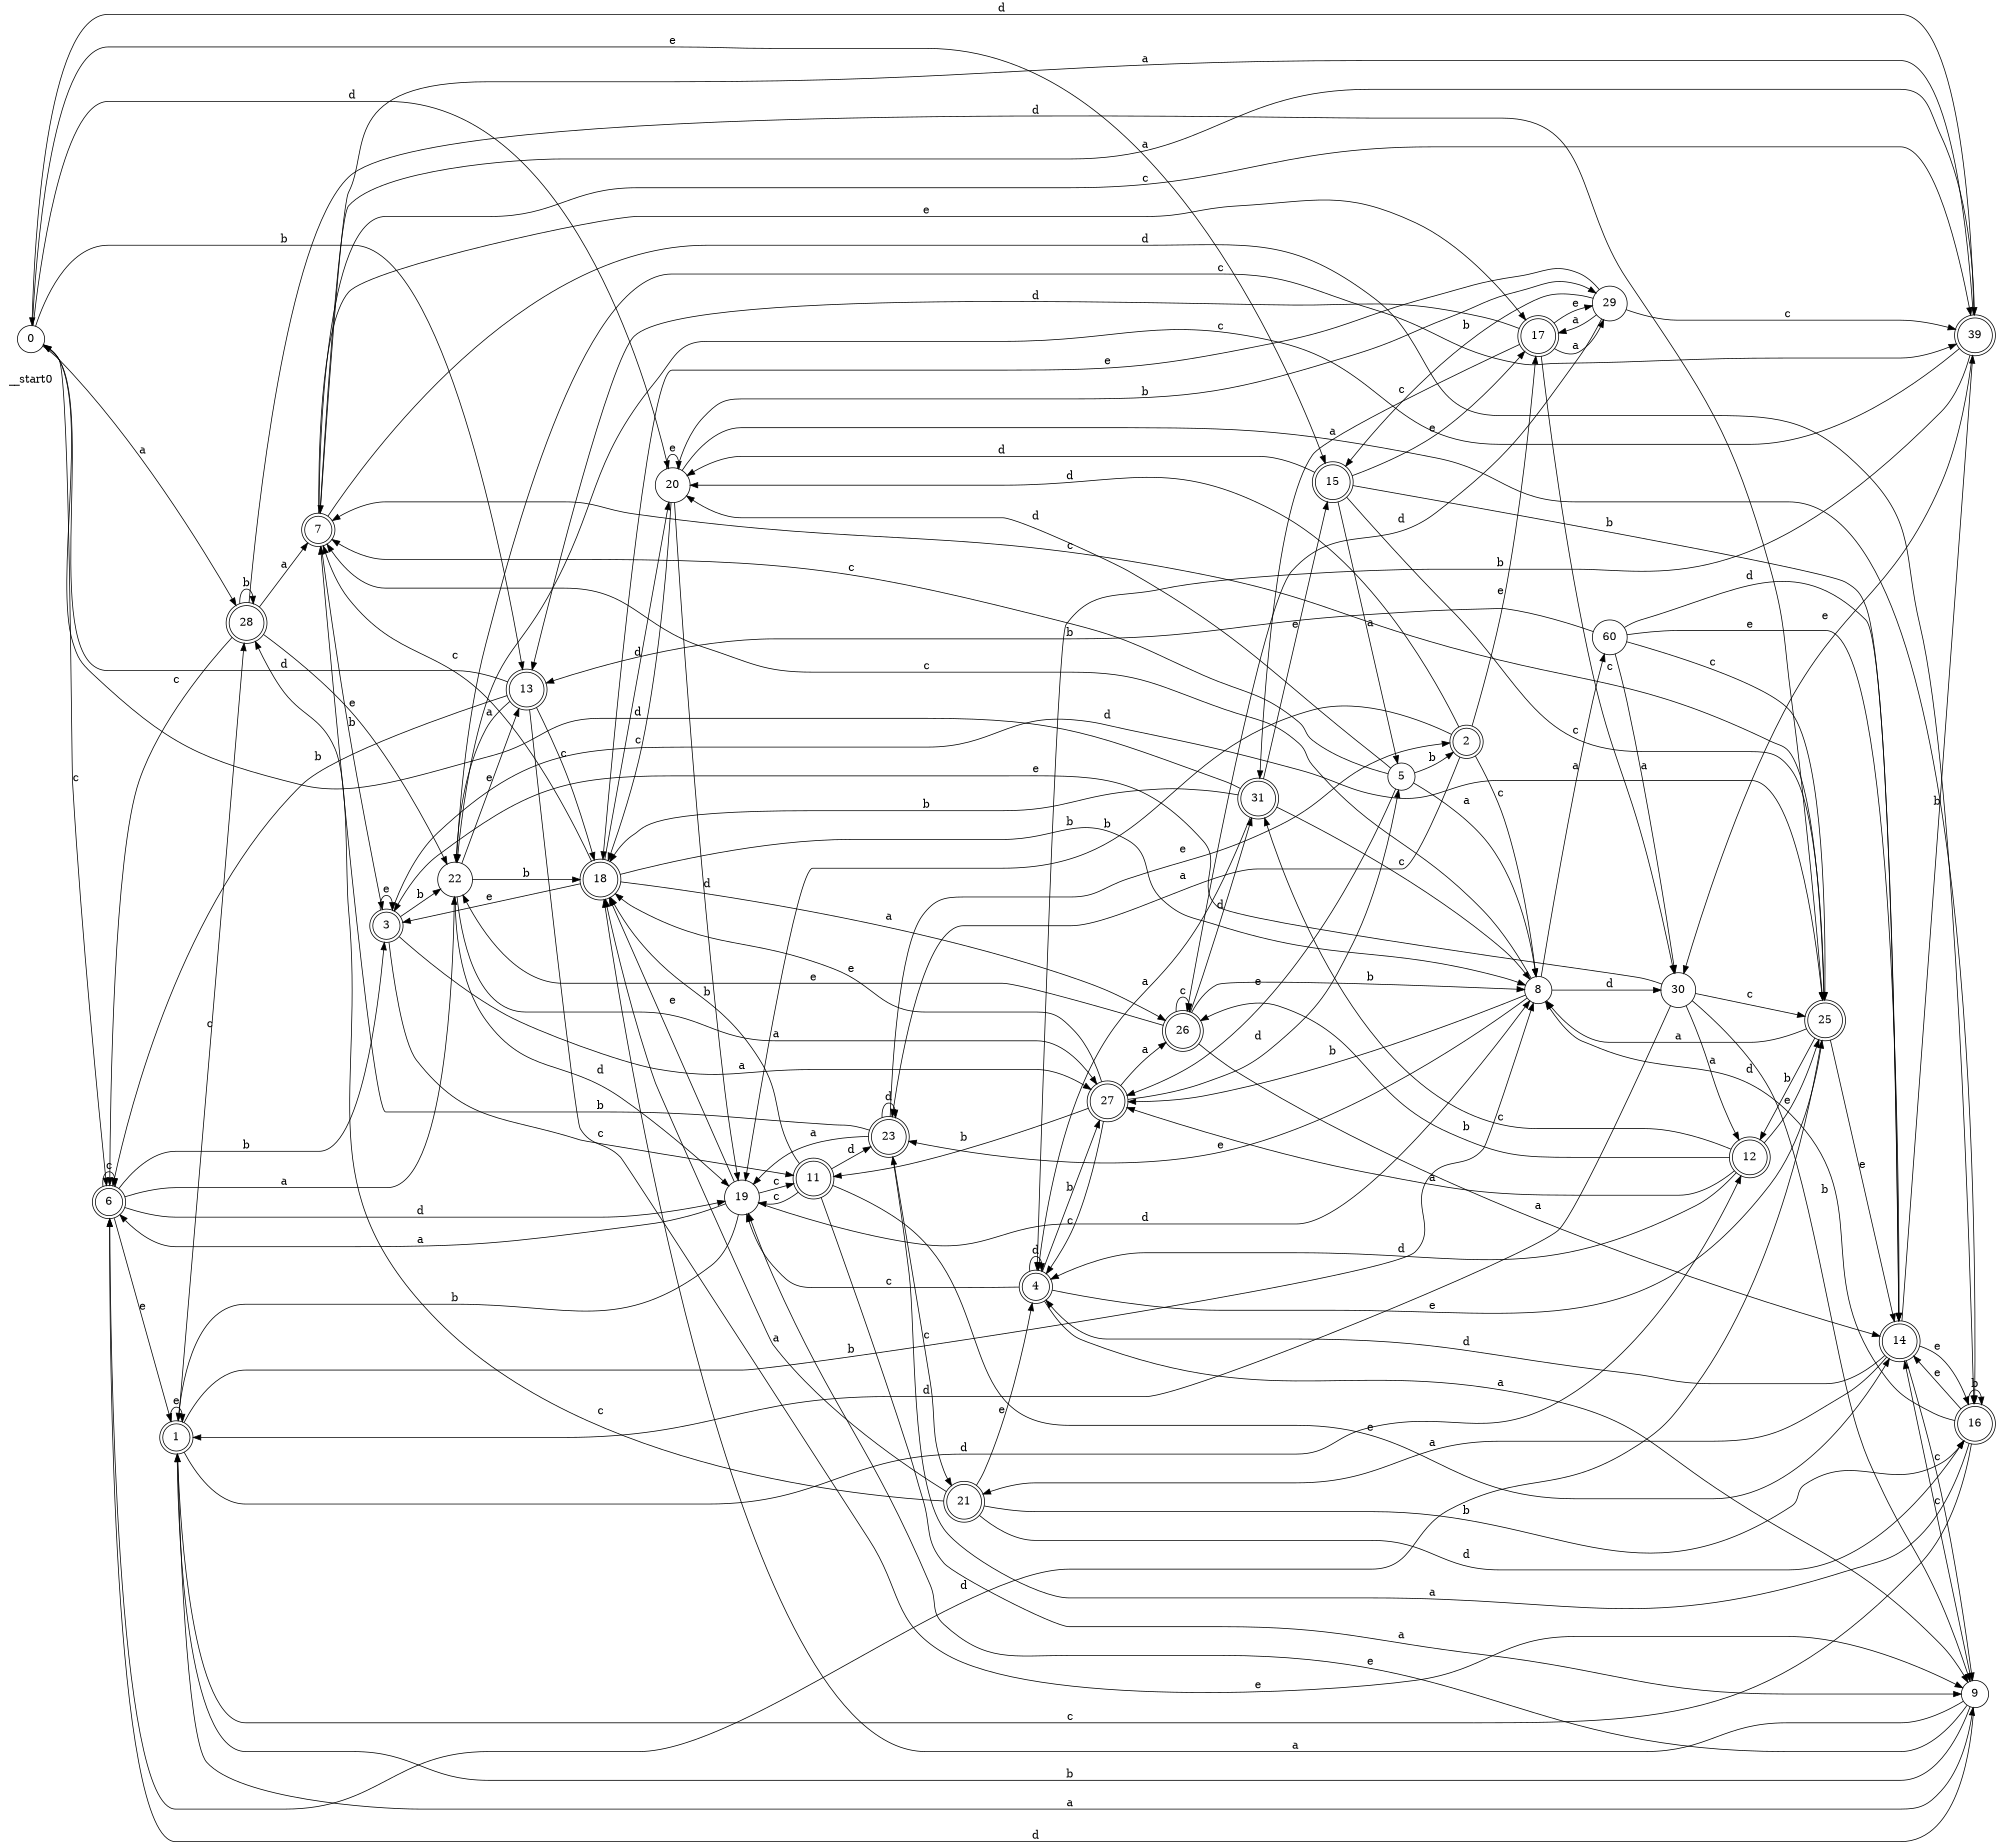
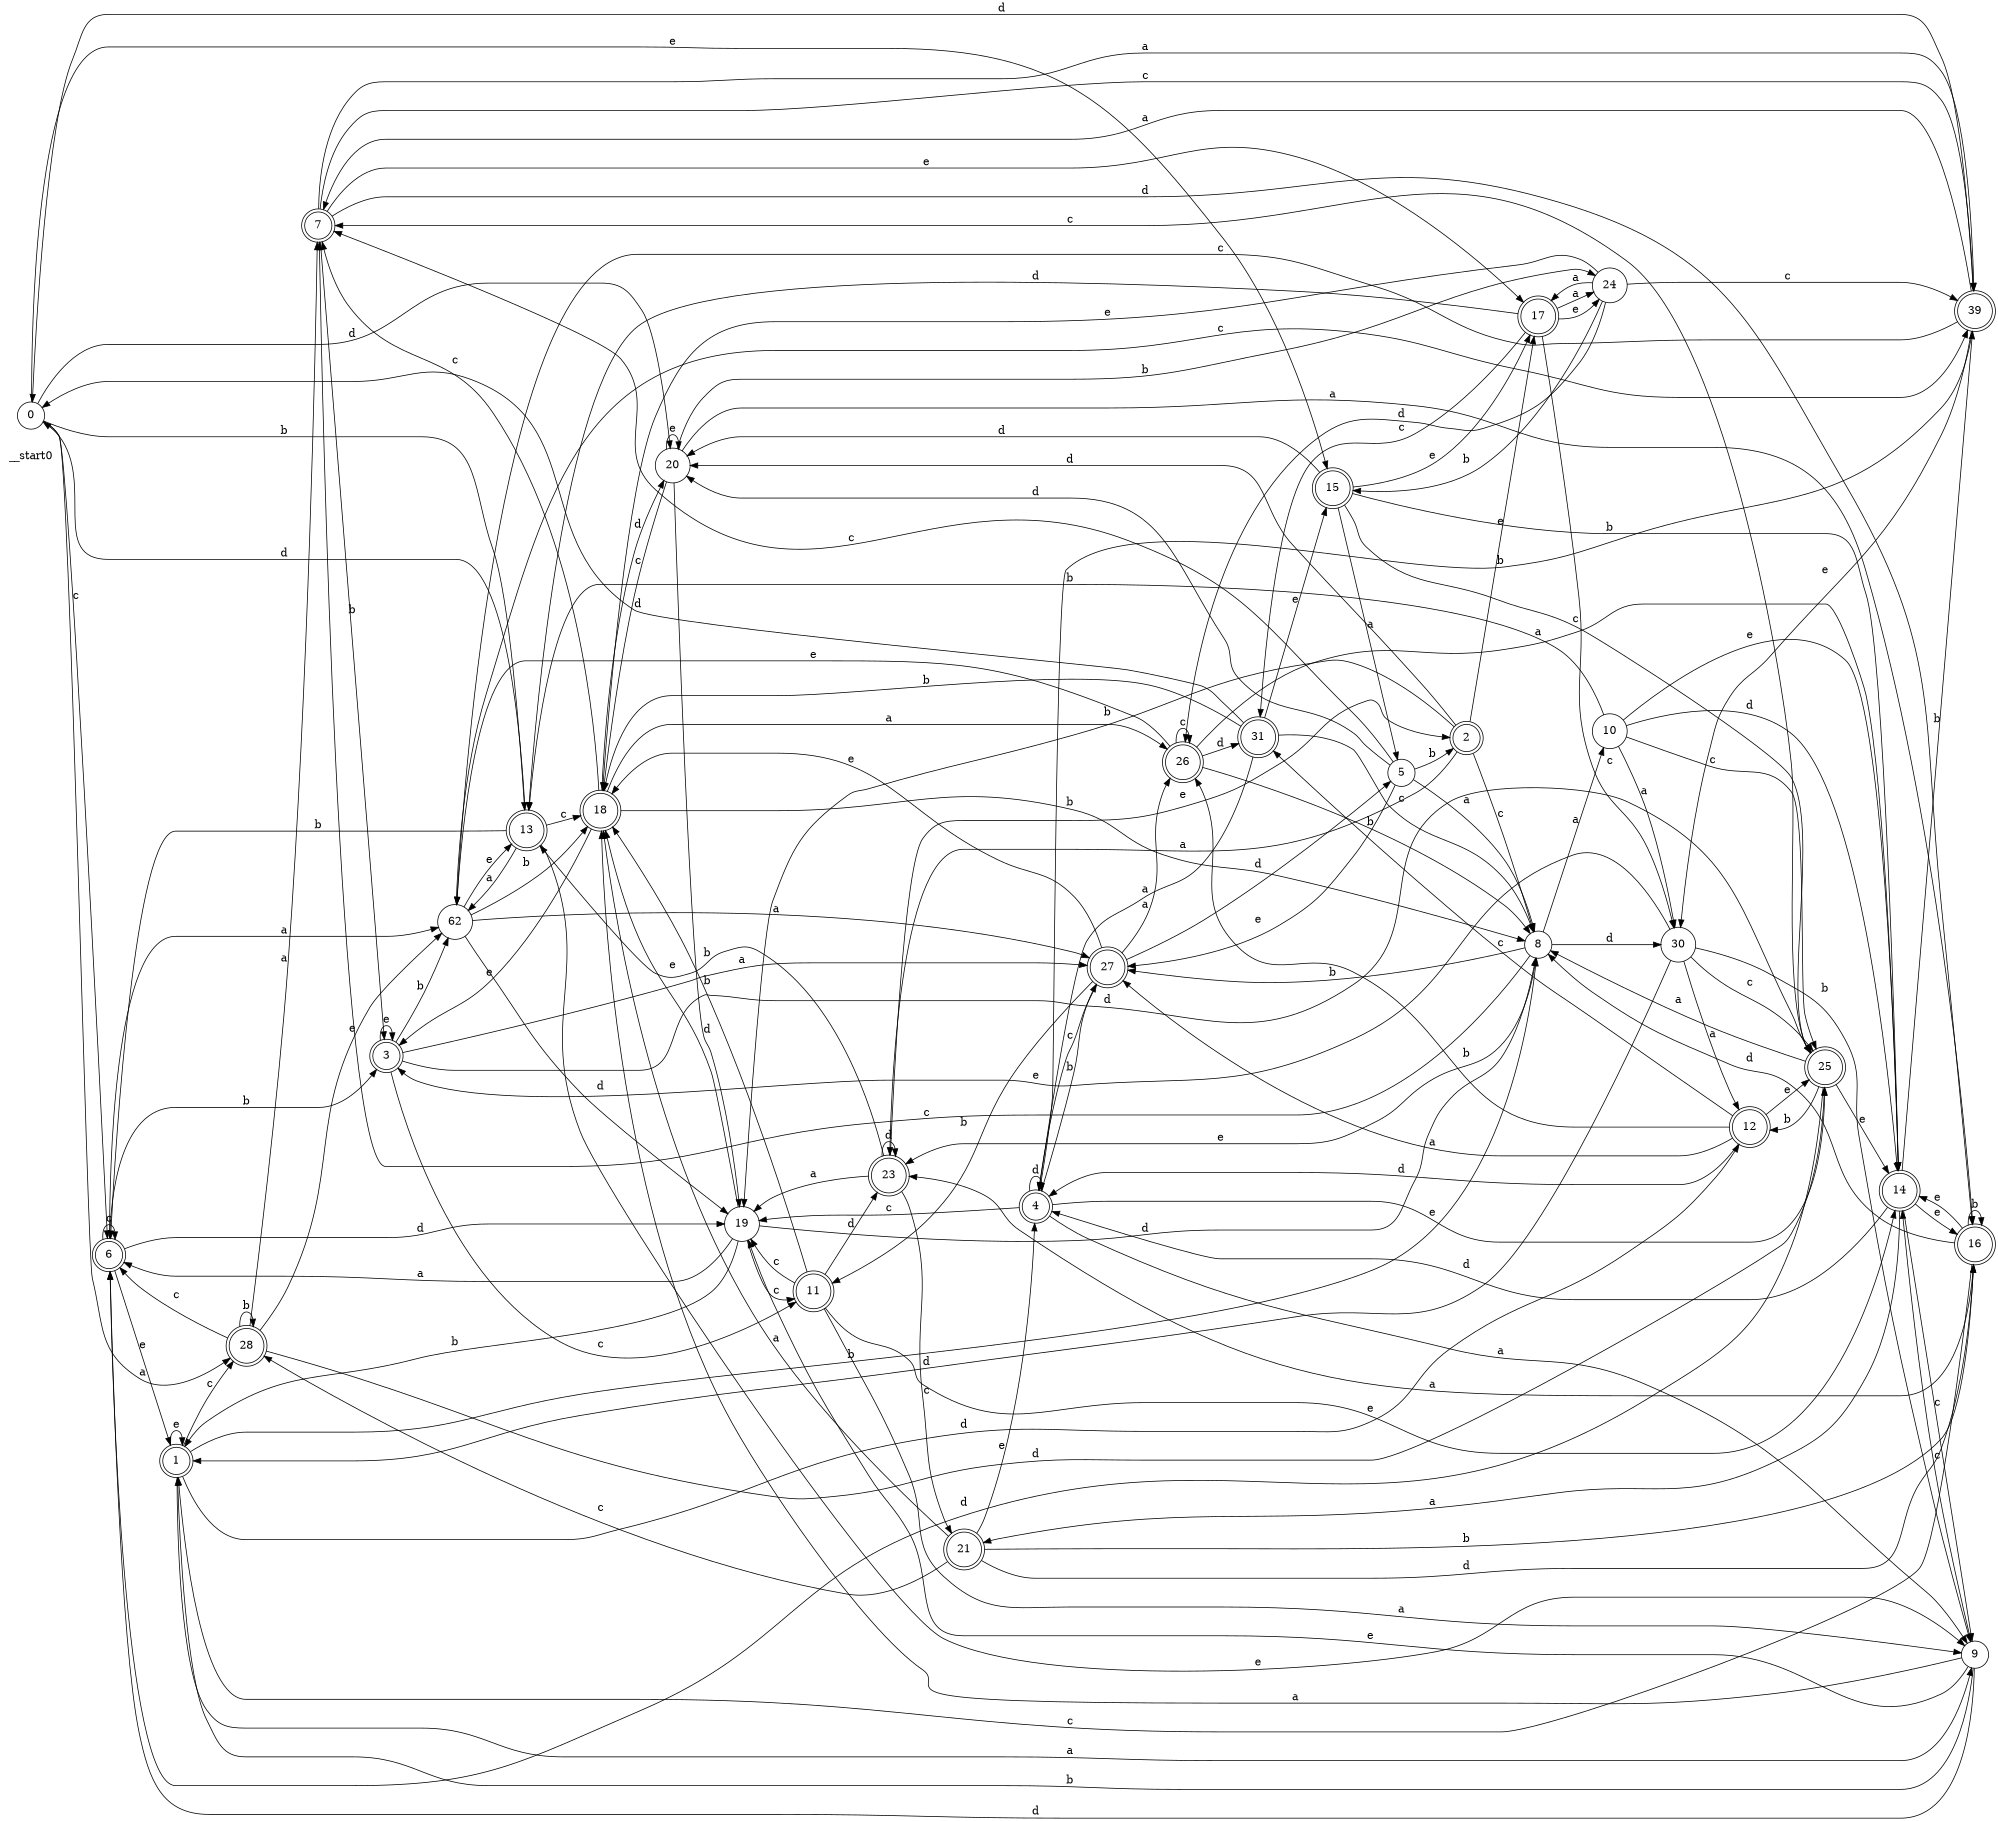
(1610, 304) -> (1610, 285)
(1610, 637) -> (1610, 731)
(455, 880) -> (455, 922)
(376, 1075) -> (744, 947)
